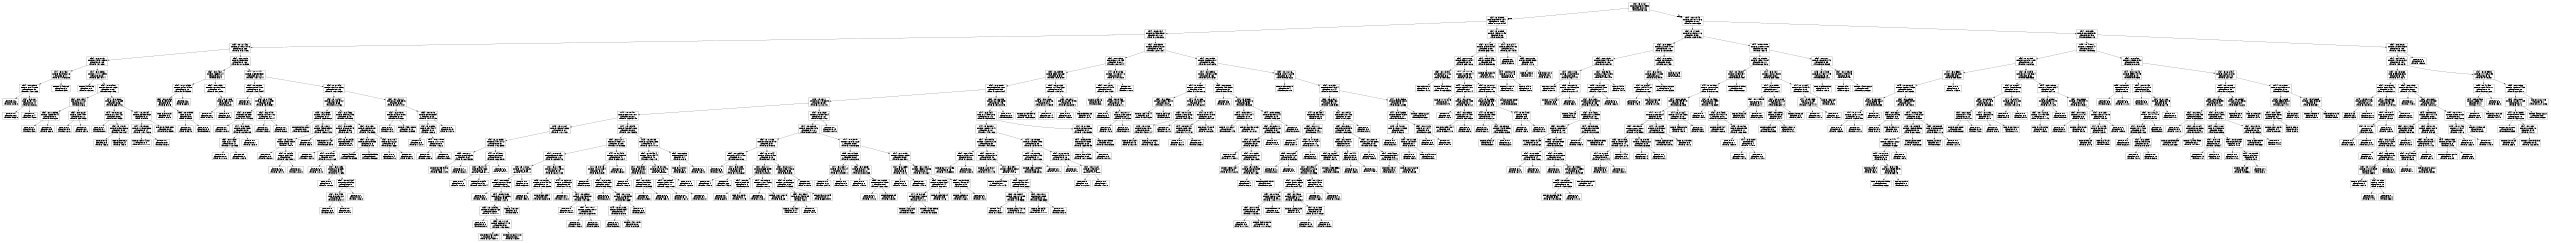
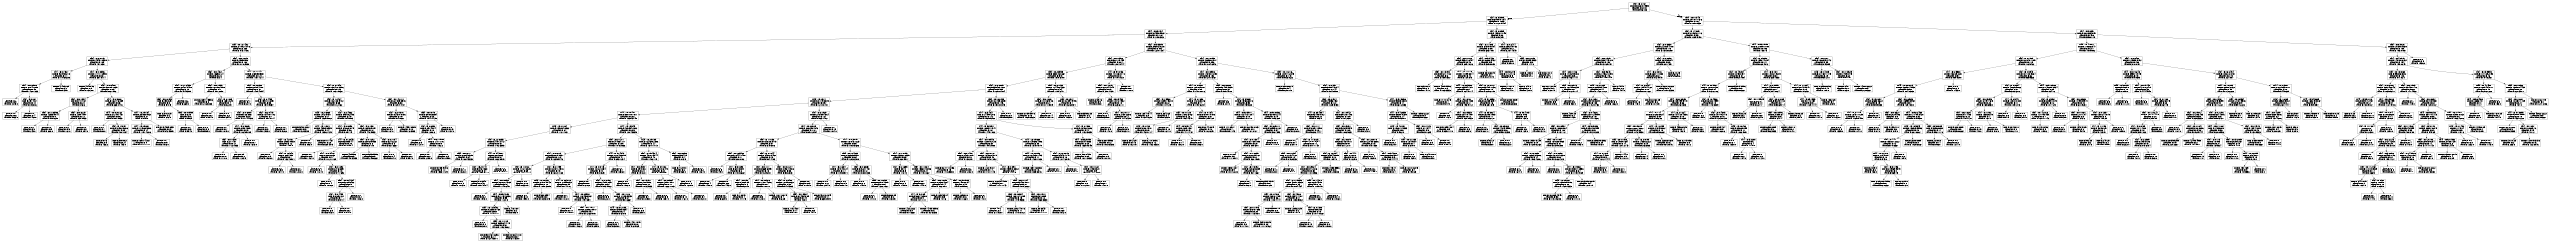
none -> (203, 102)
